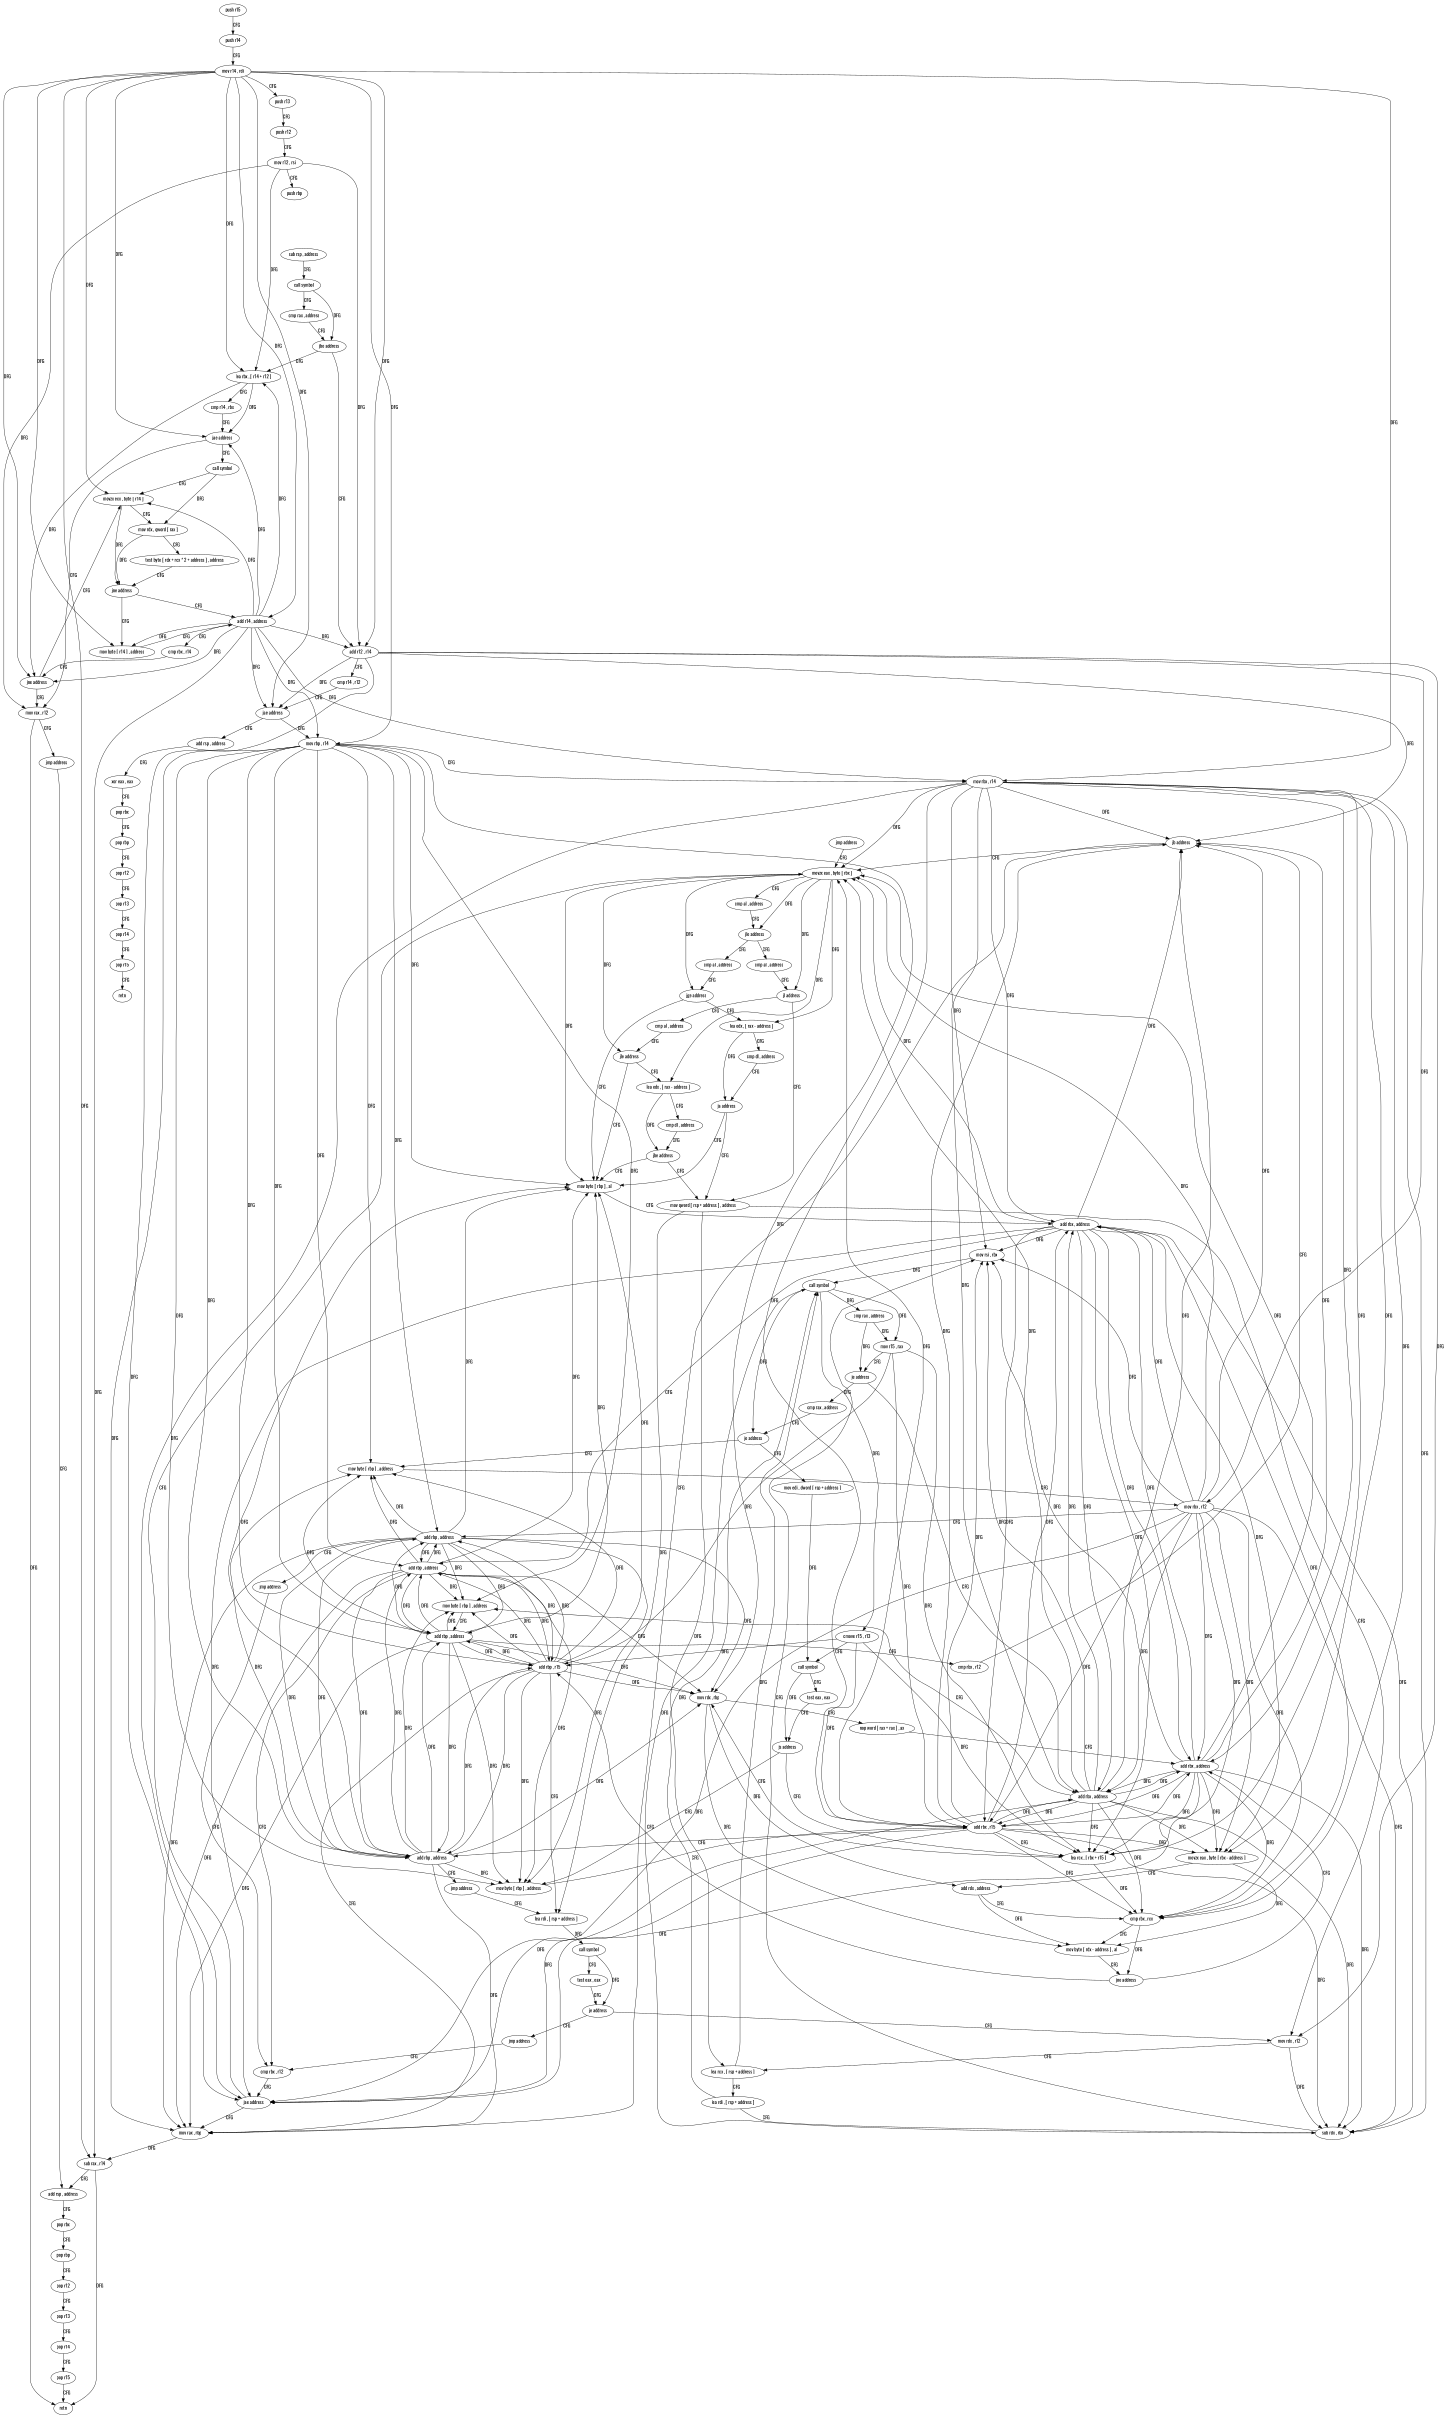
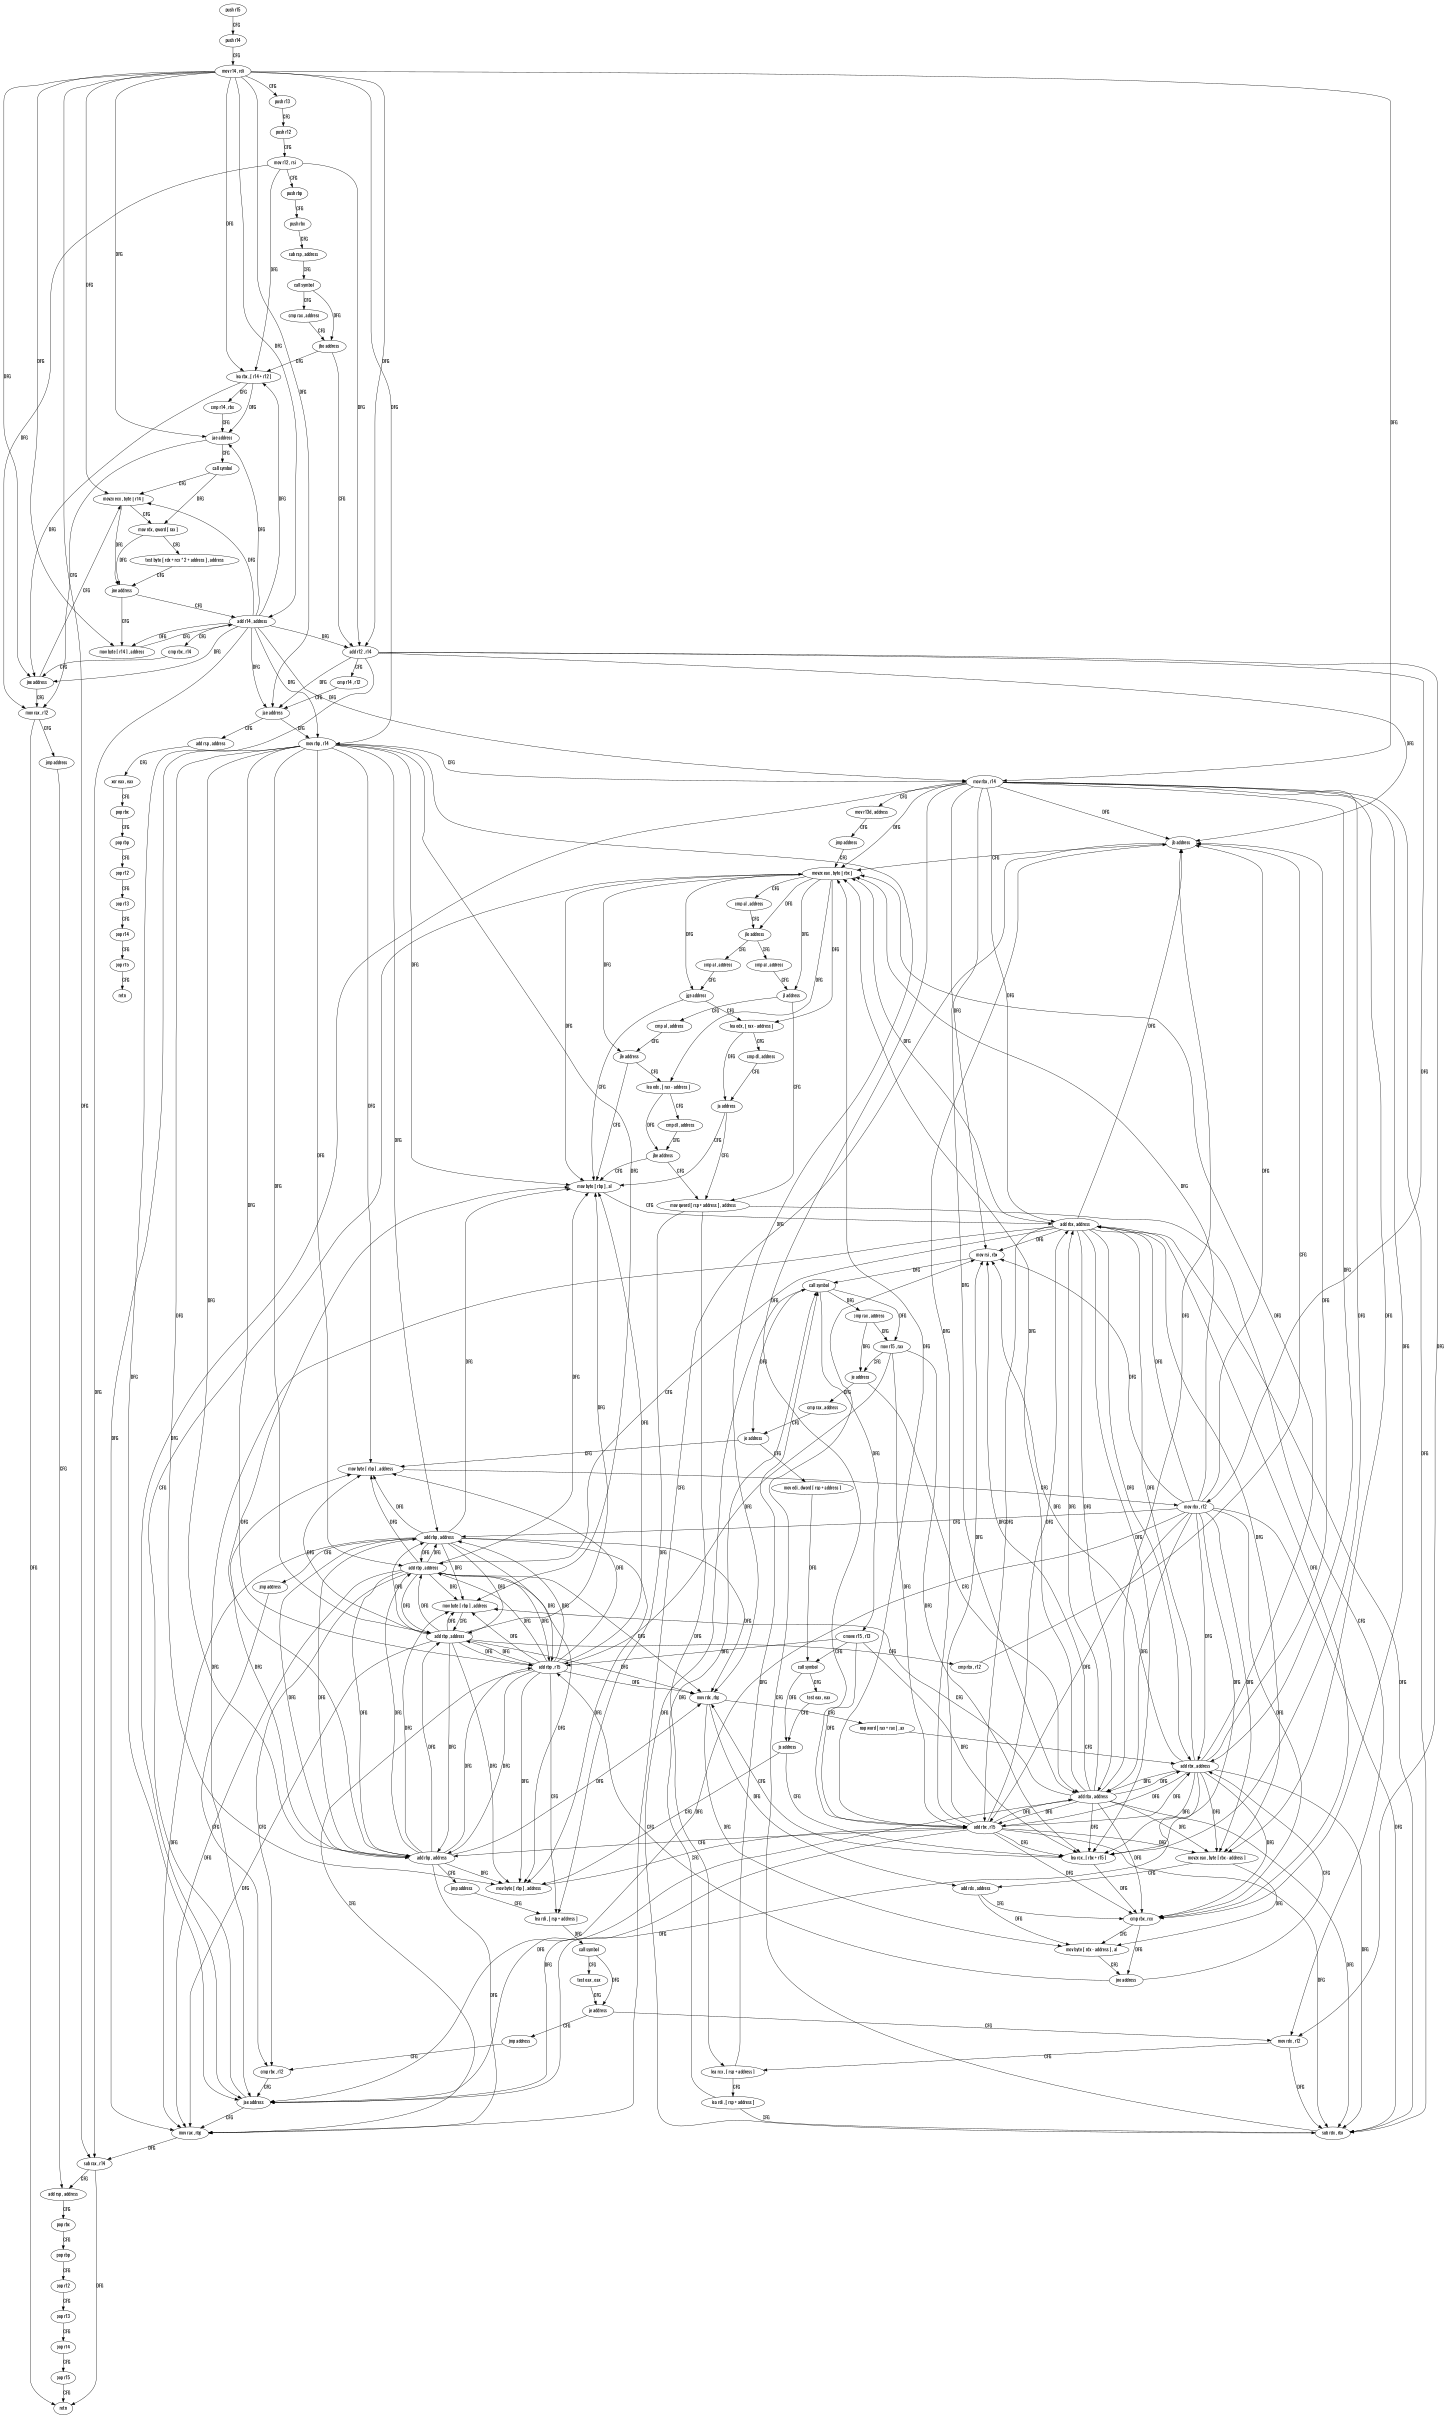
none -> (298, 224)
none -> (871, 812)
